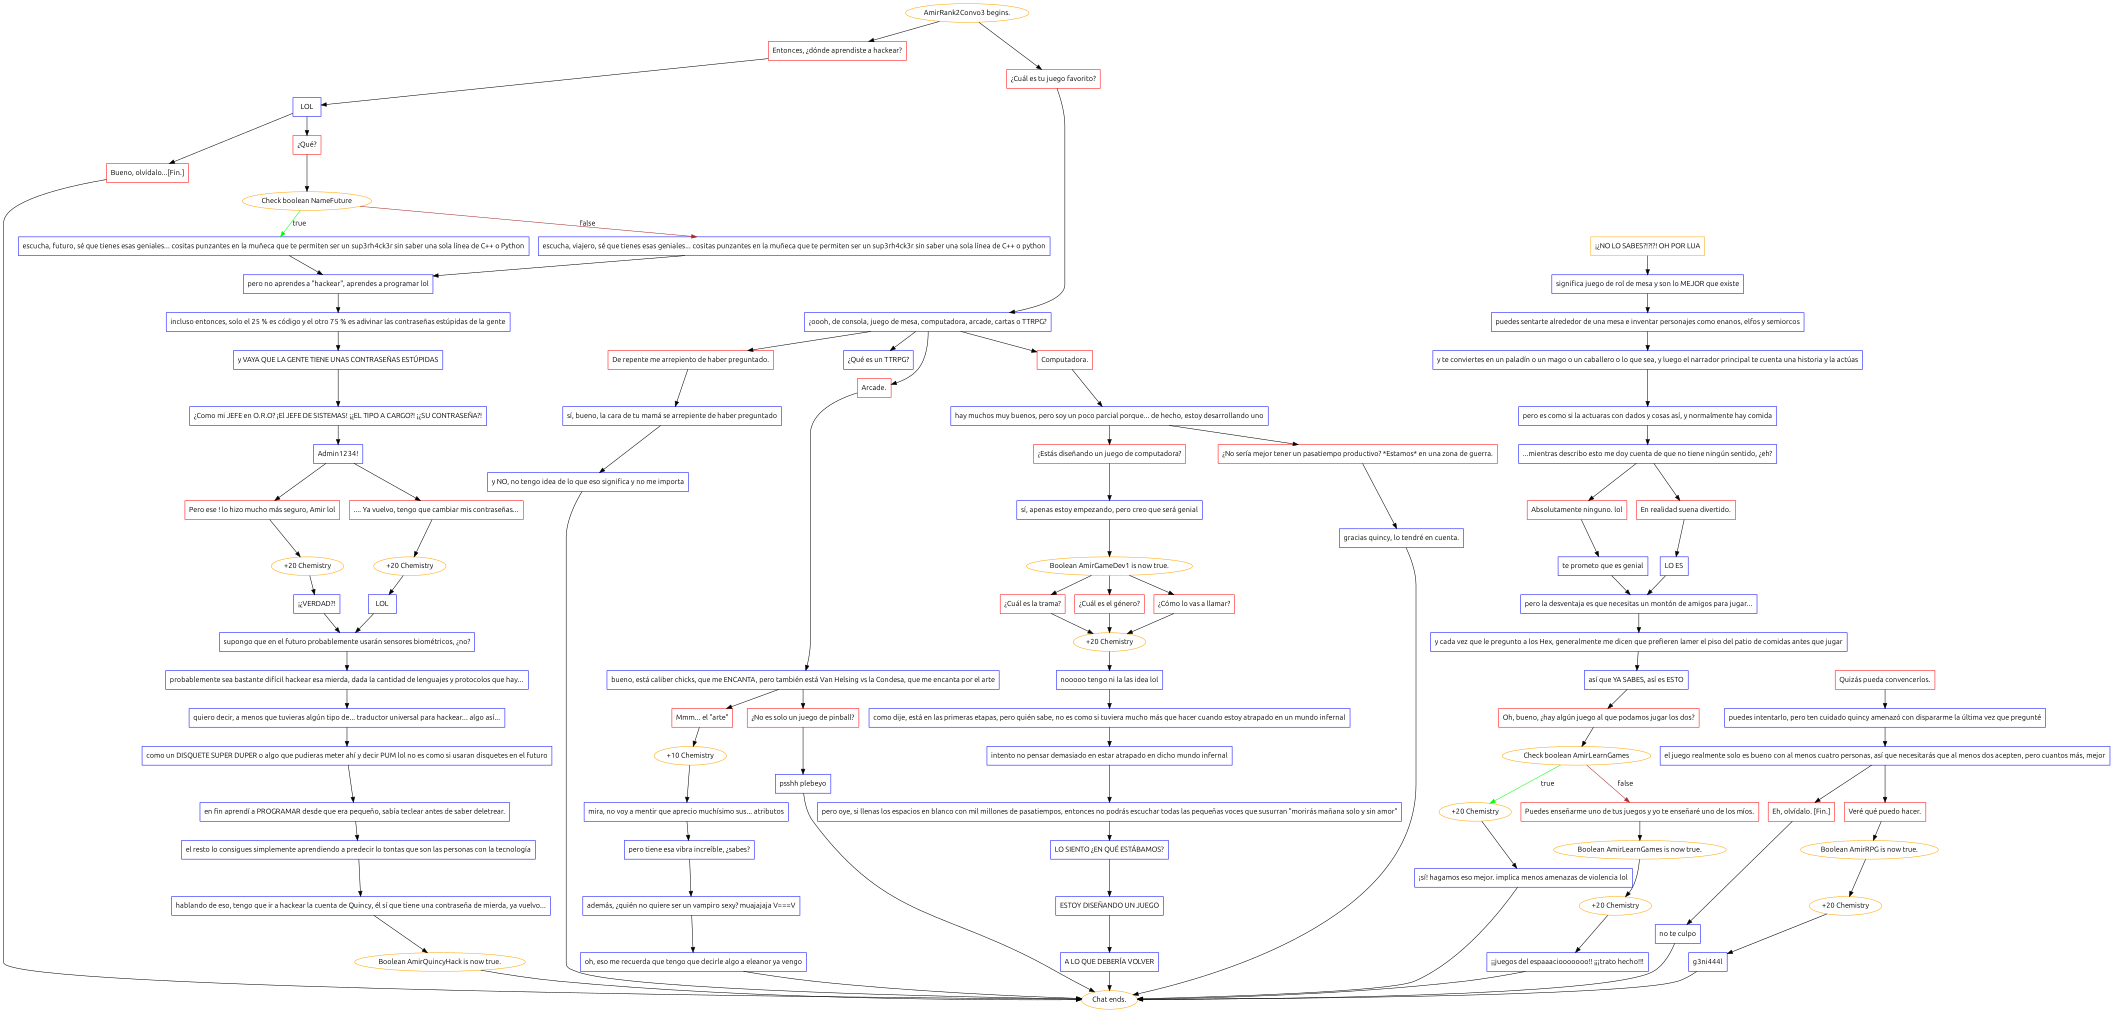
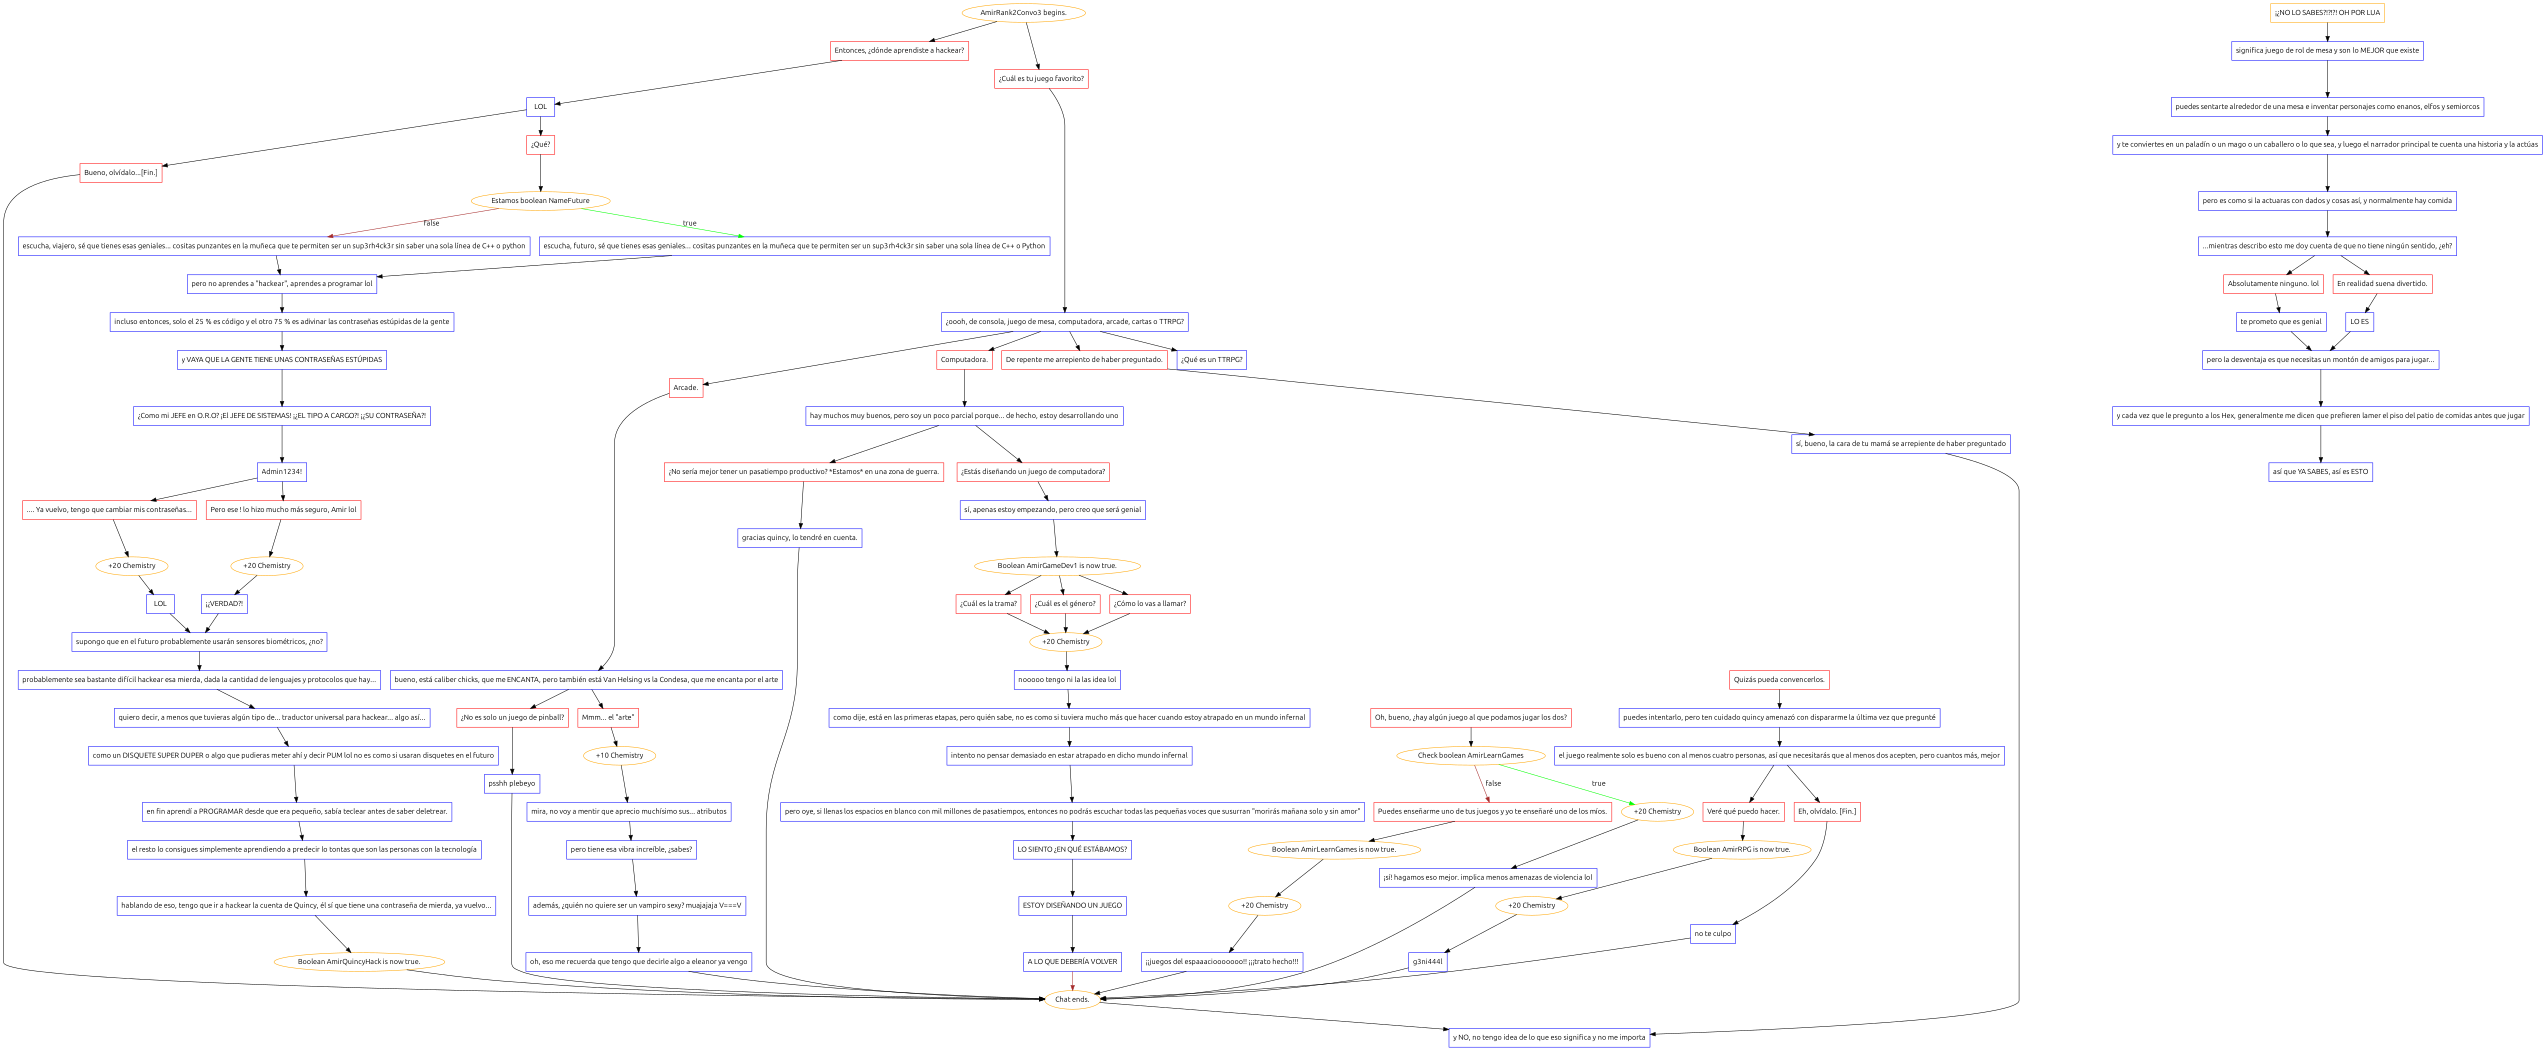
(307, 201) -> (541, 201)
(1619, 697) -> none
(582, 973) -> (1272, 1016)
(1110, 978) -> (1073, 978)
